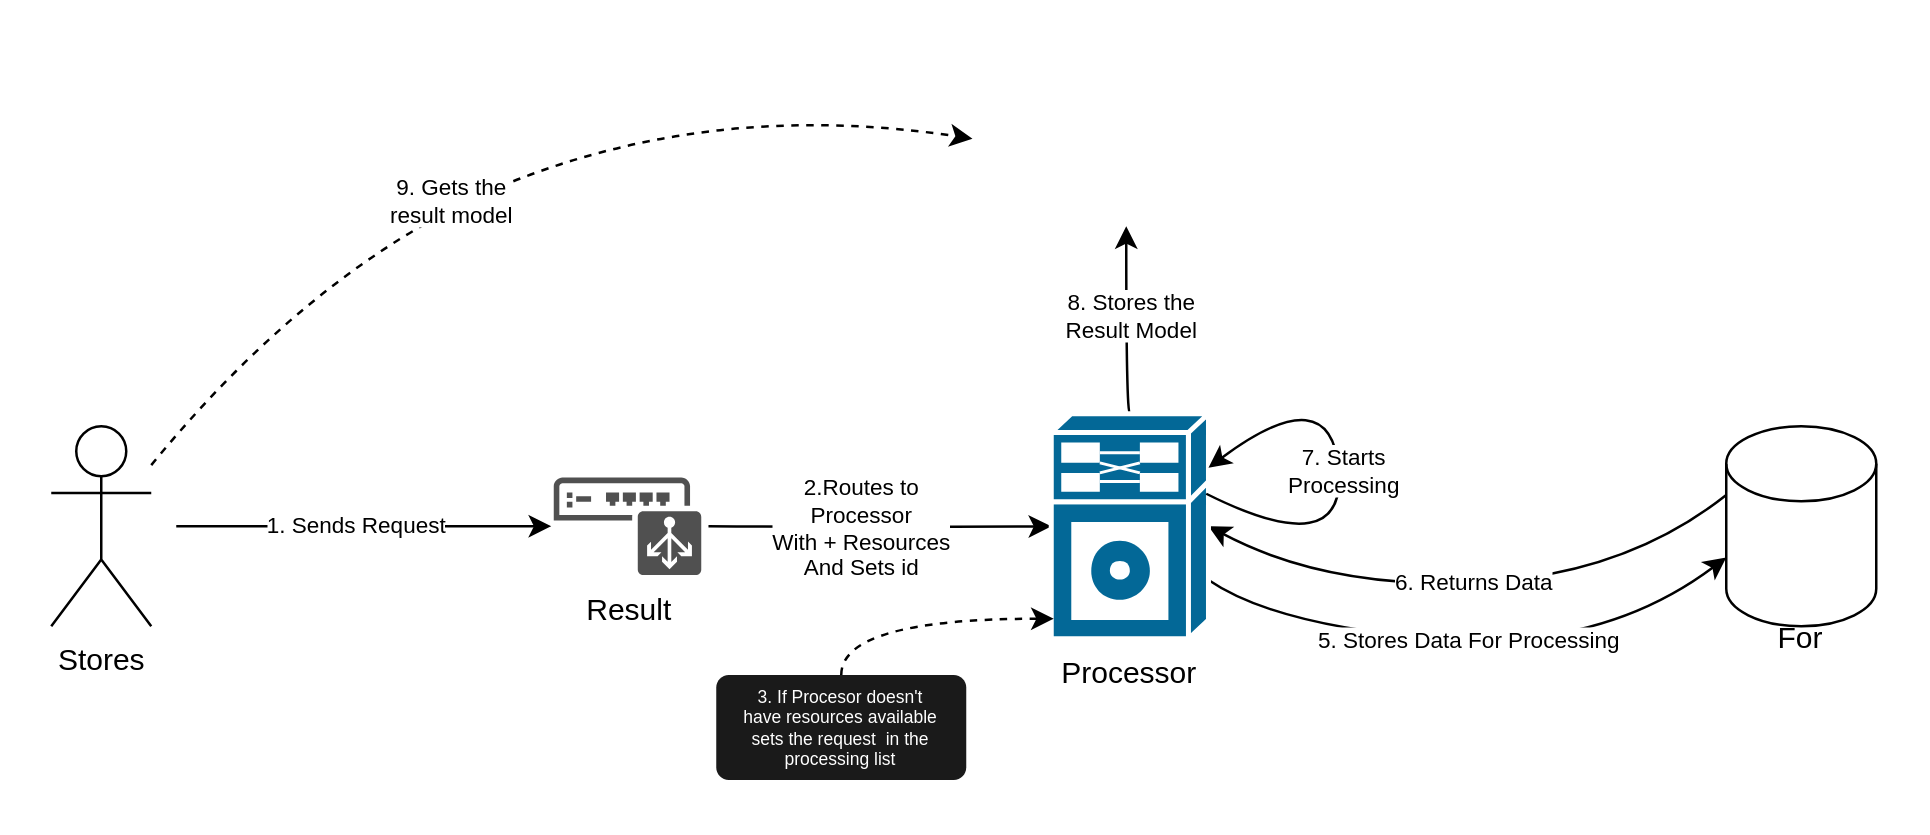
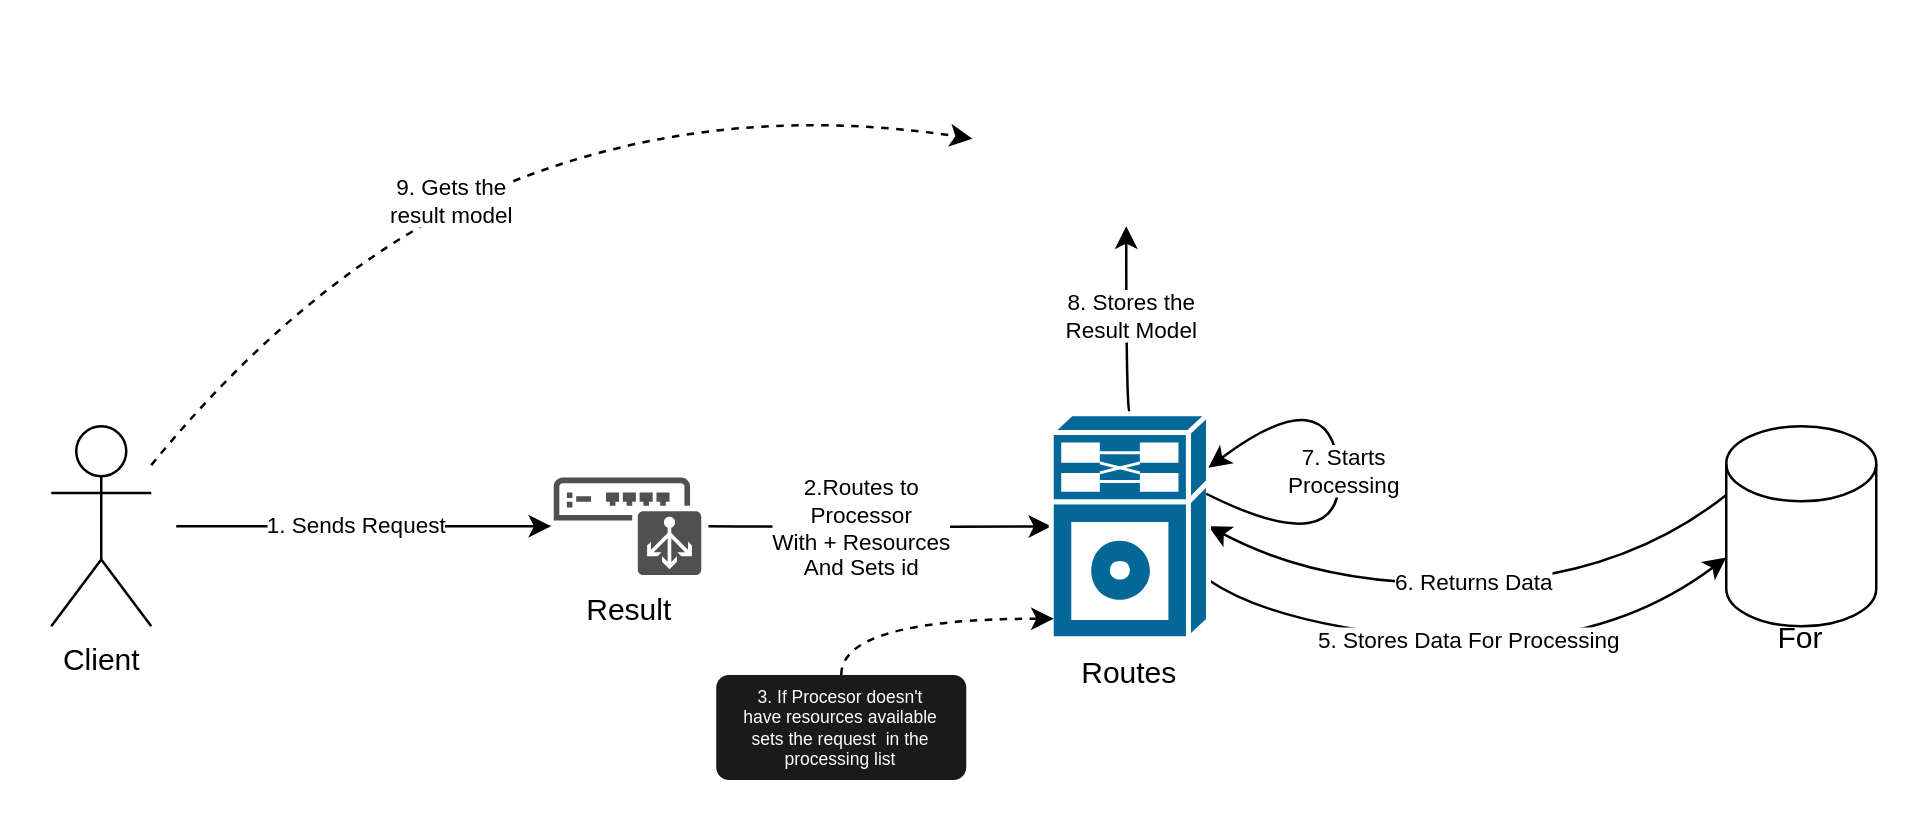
(103, 662) -> (103, 662)
(1130, 674) -> (1130, 674)
